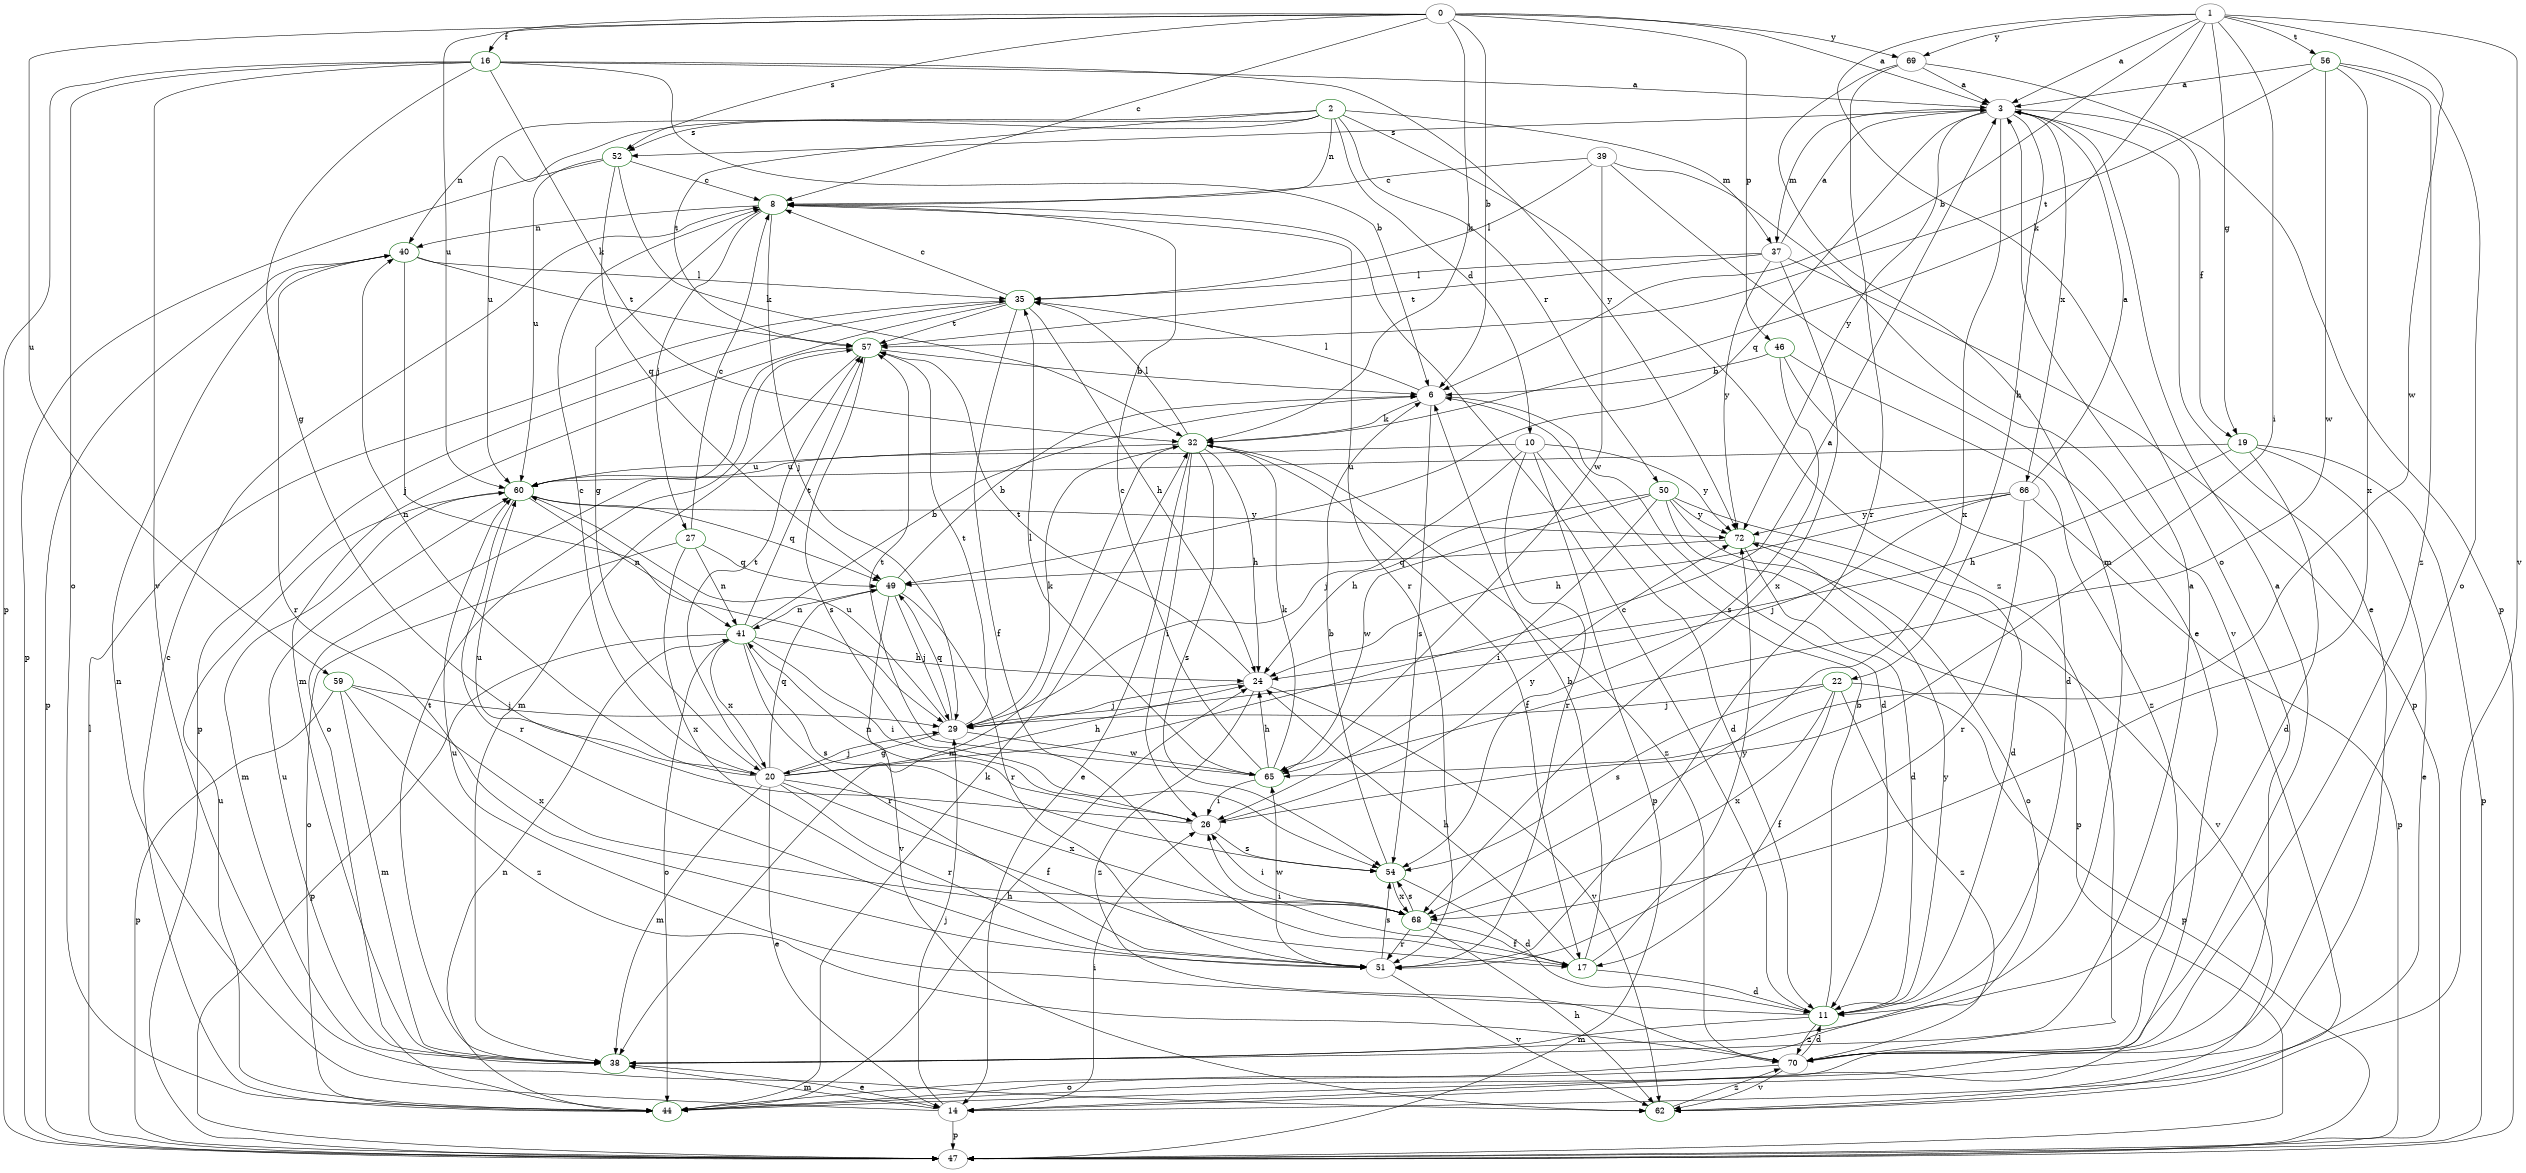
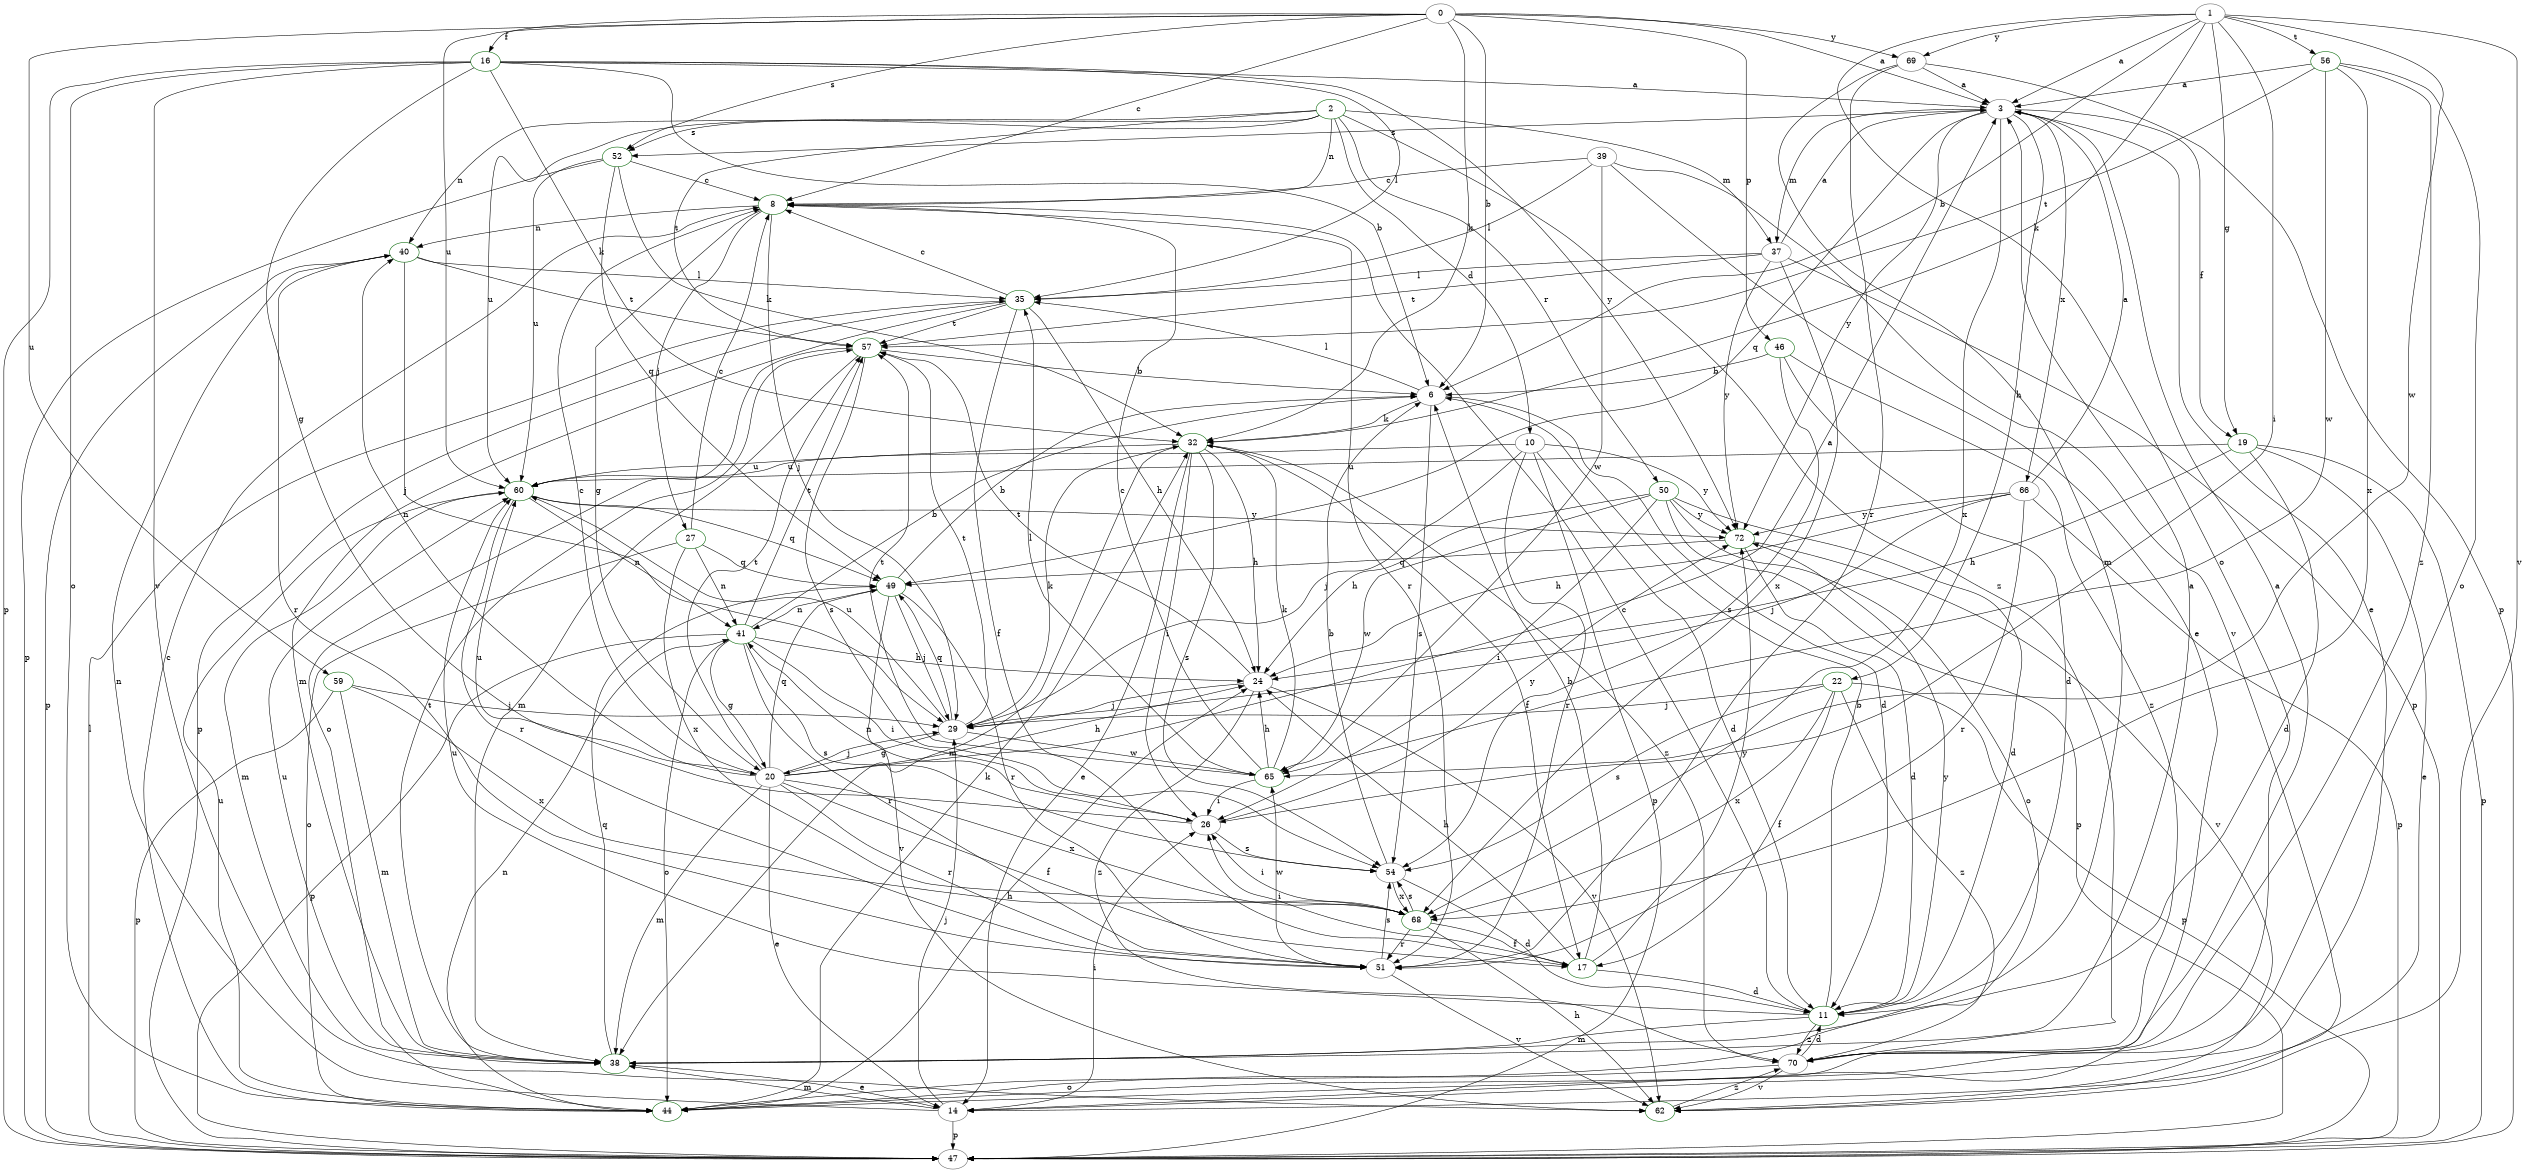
(1126, 354) -> (1234, 81)
(731, 706) -> (731, 706)
none -> (597, 707)
(1391, 873) -> (1391, 873)
(1009, 1002) -> none
